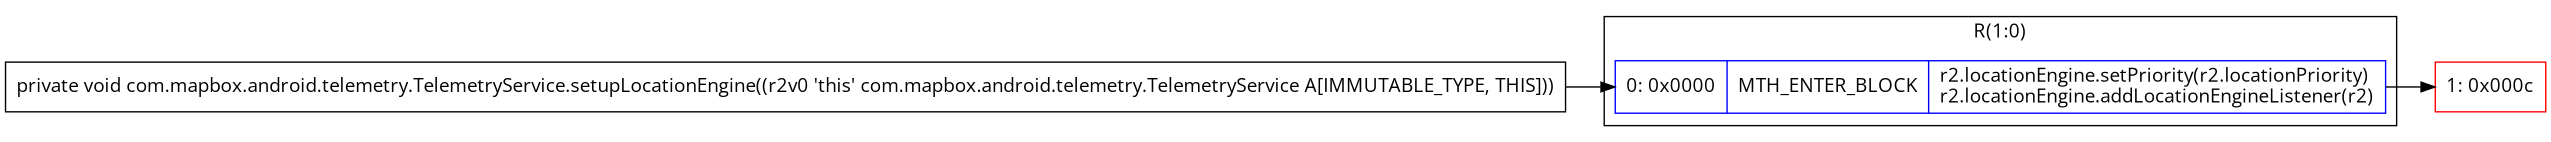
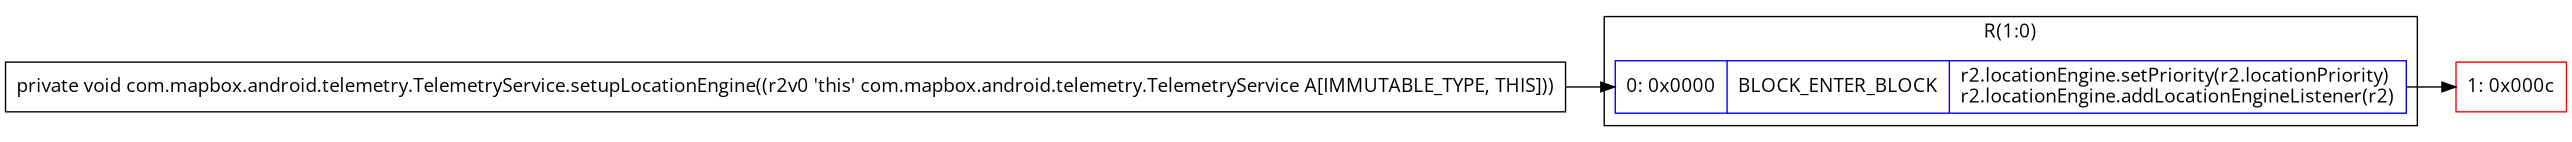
(1828, 86) -> (1838, 86)
